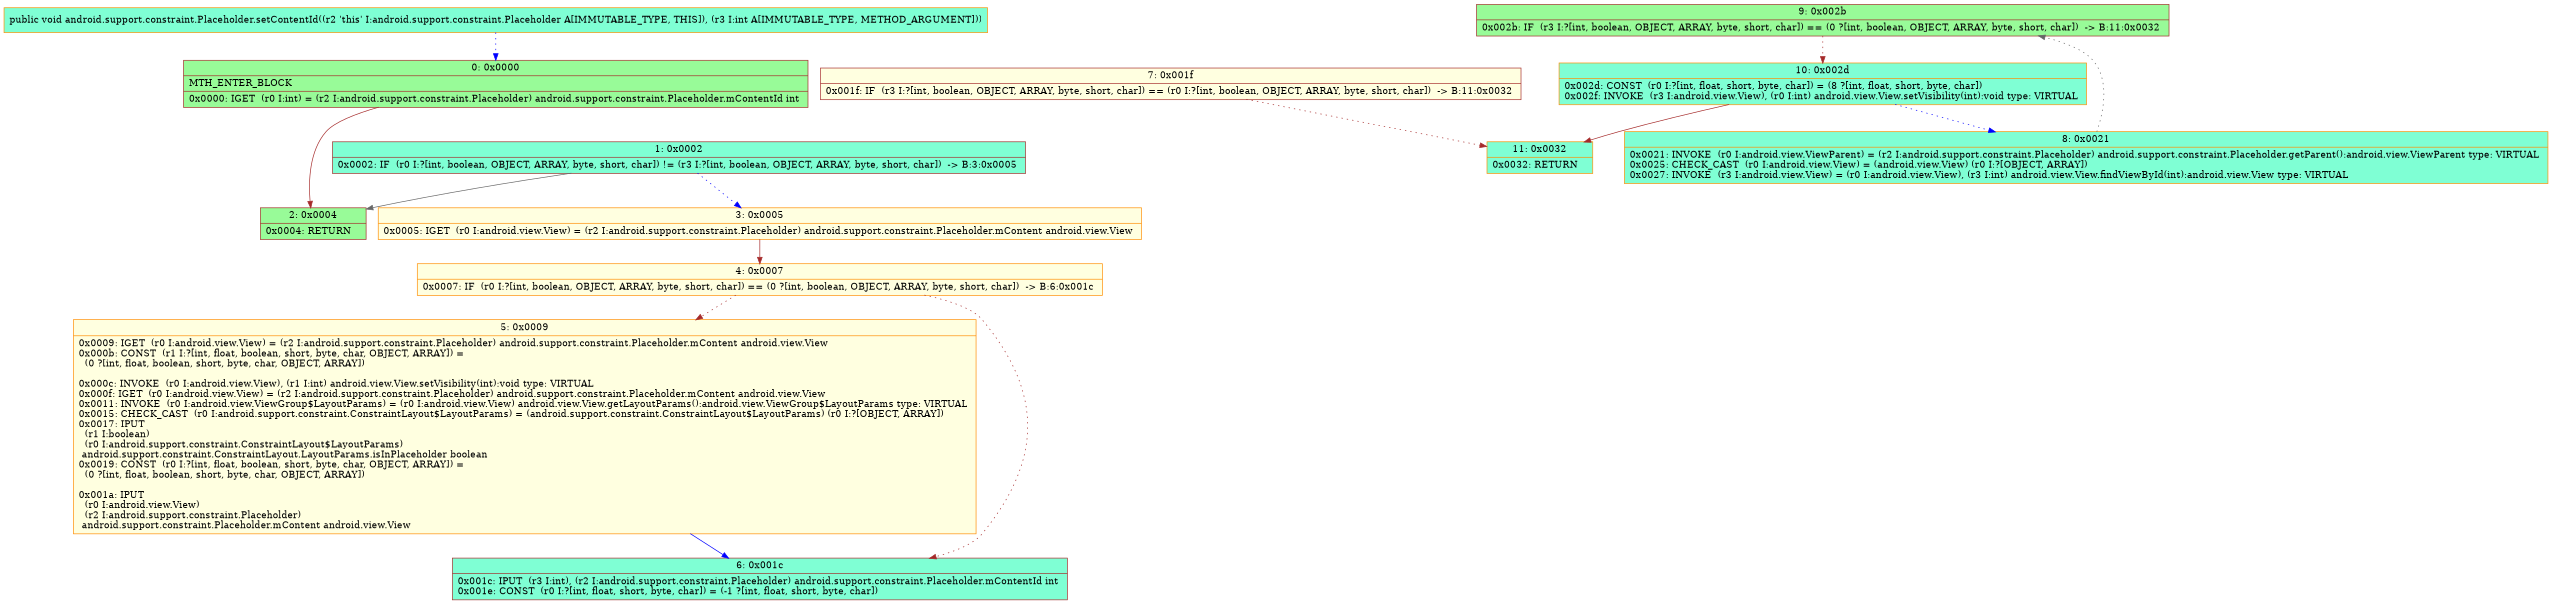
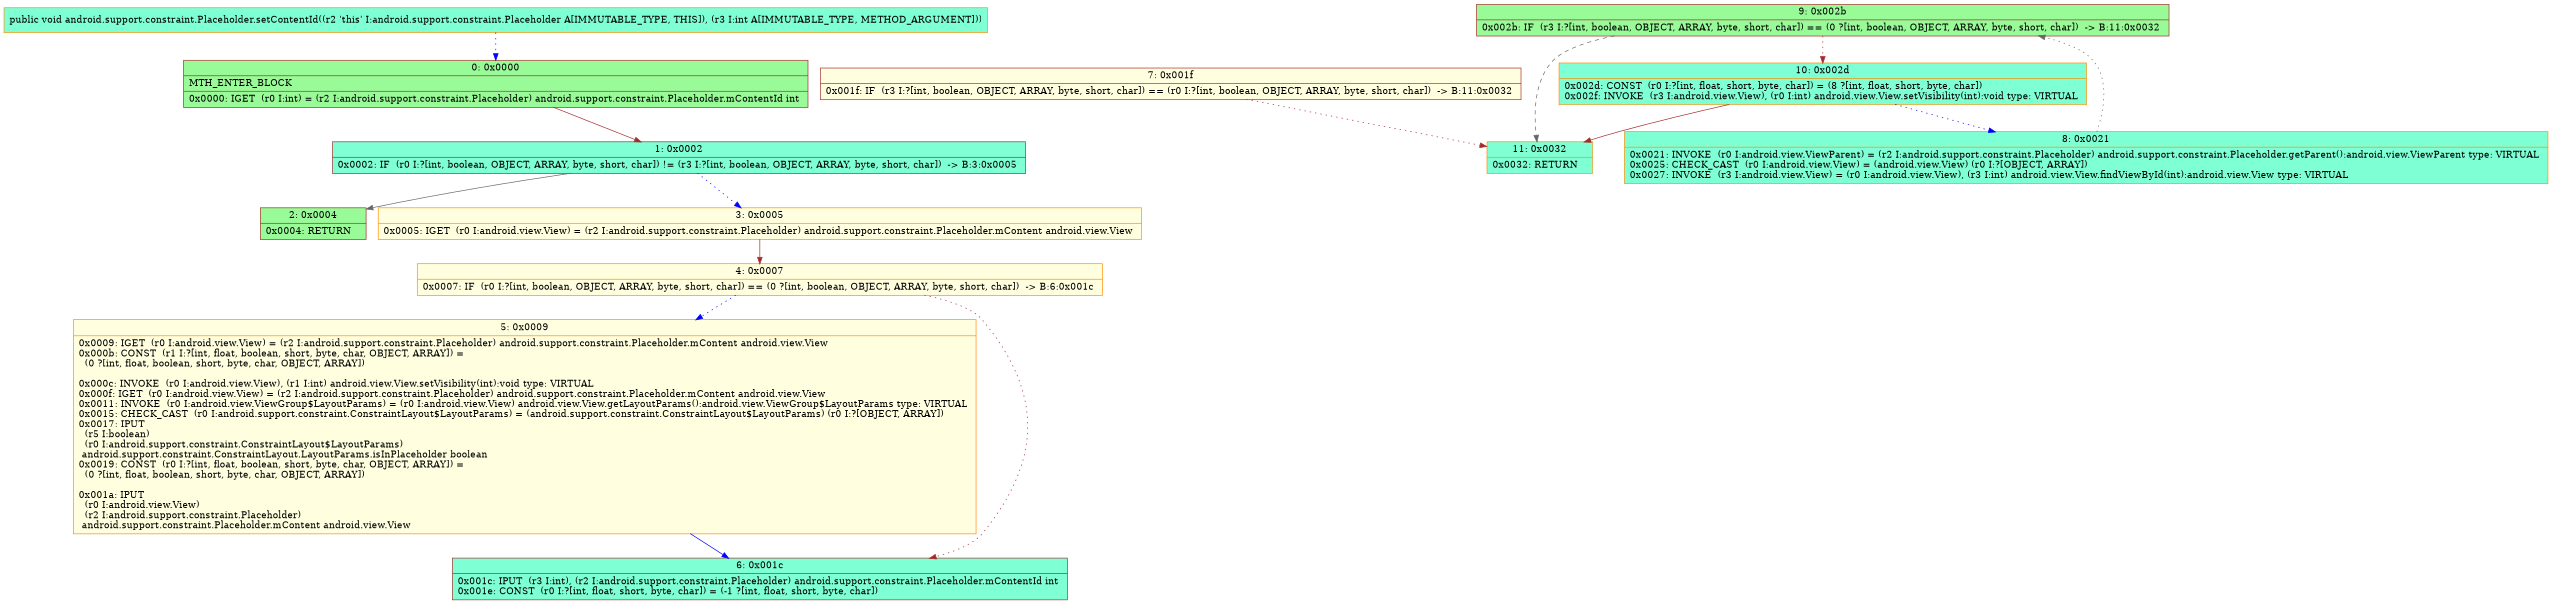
none -> (1549, 65)
(322, 138) -> (594, 123)
(719, 306) -> (719, 306)
(115, 434) -> (115, 434)
